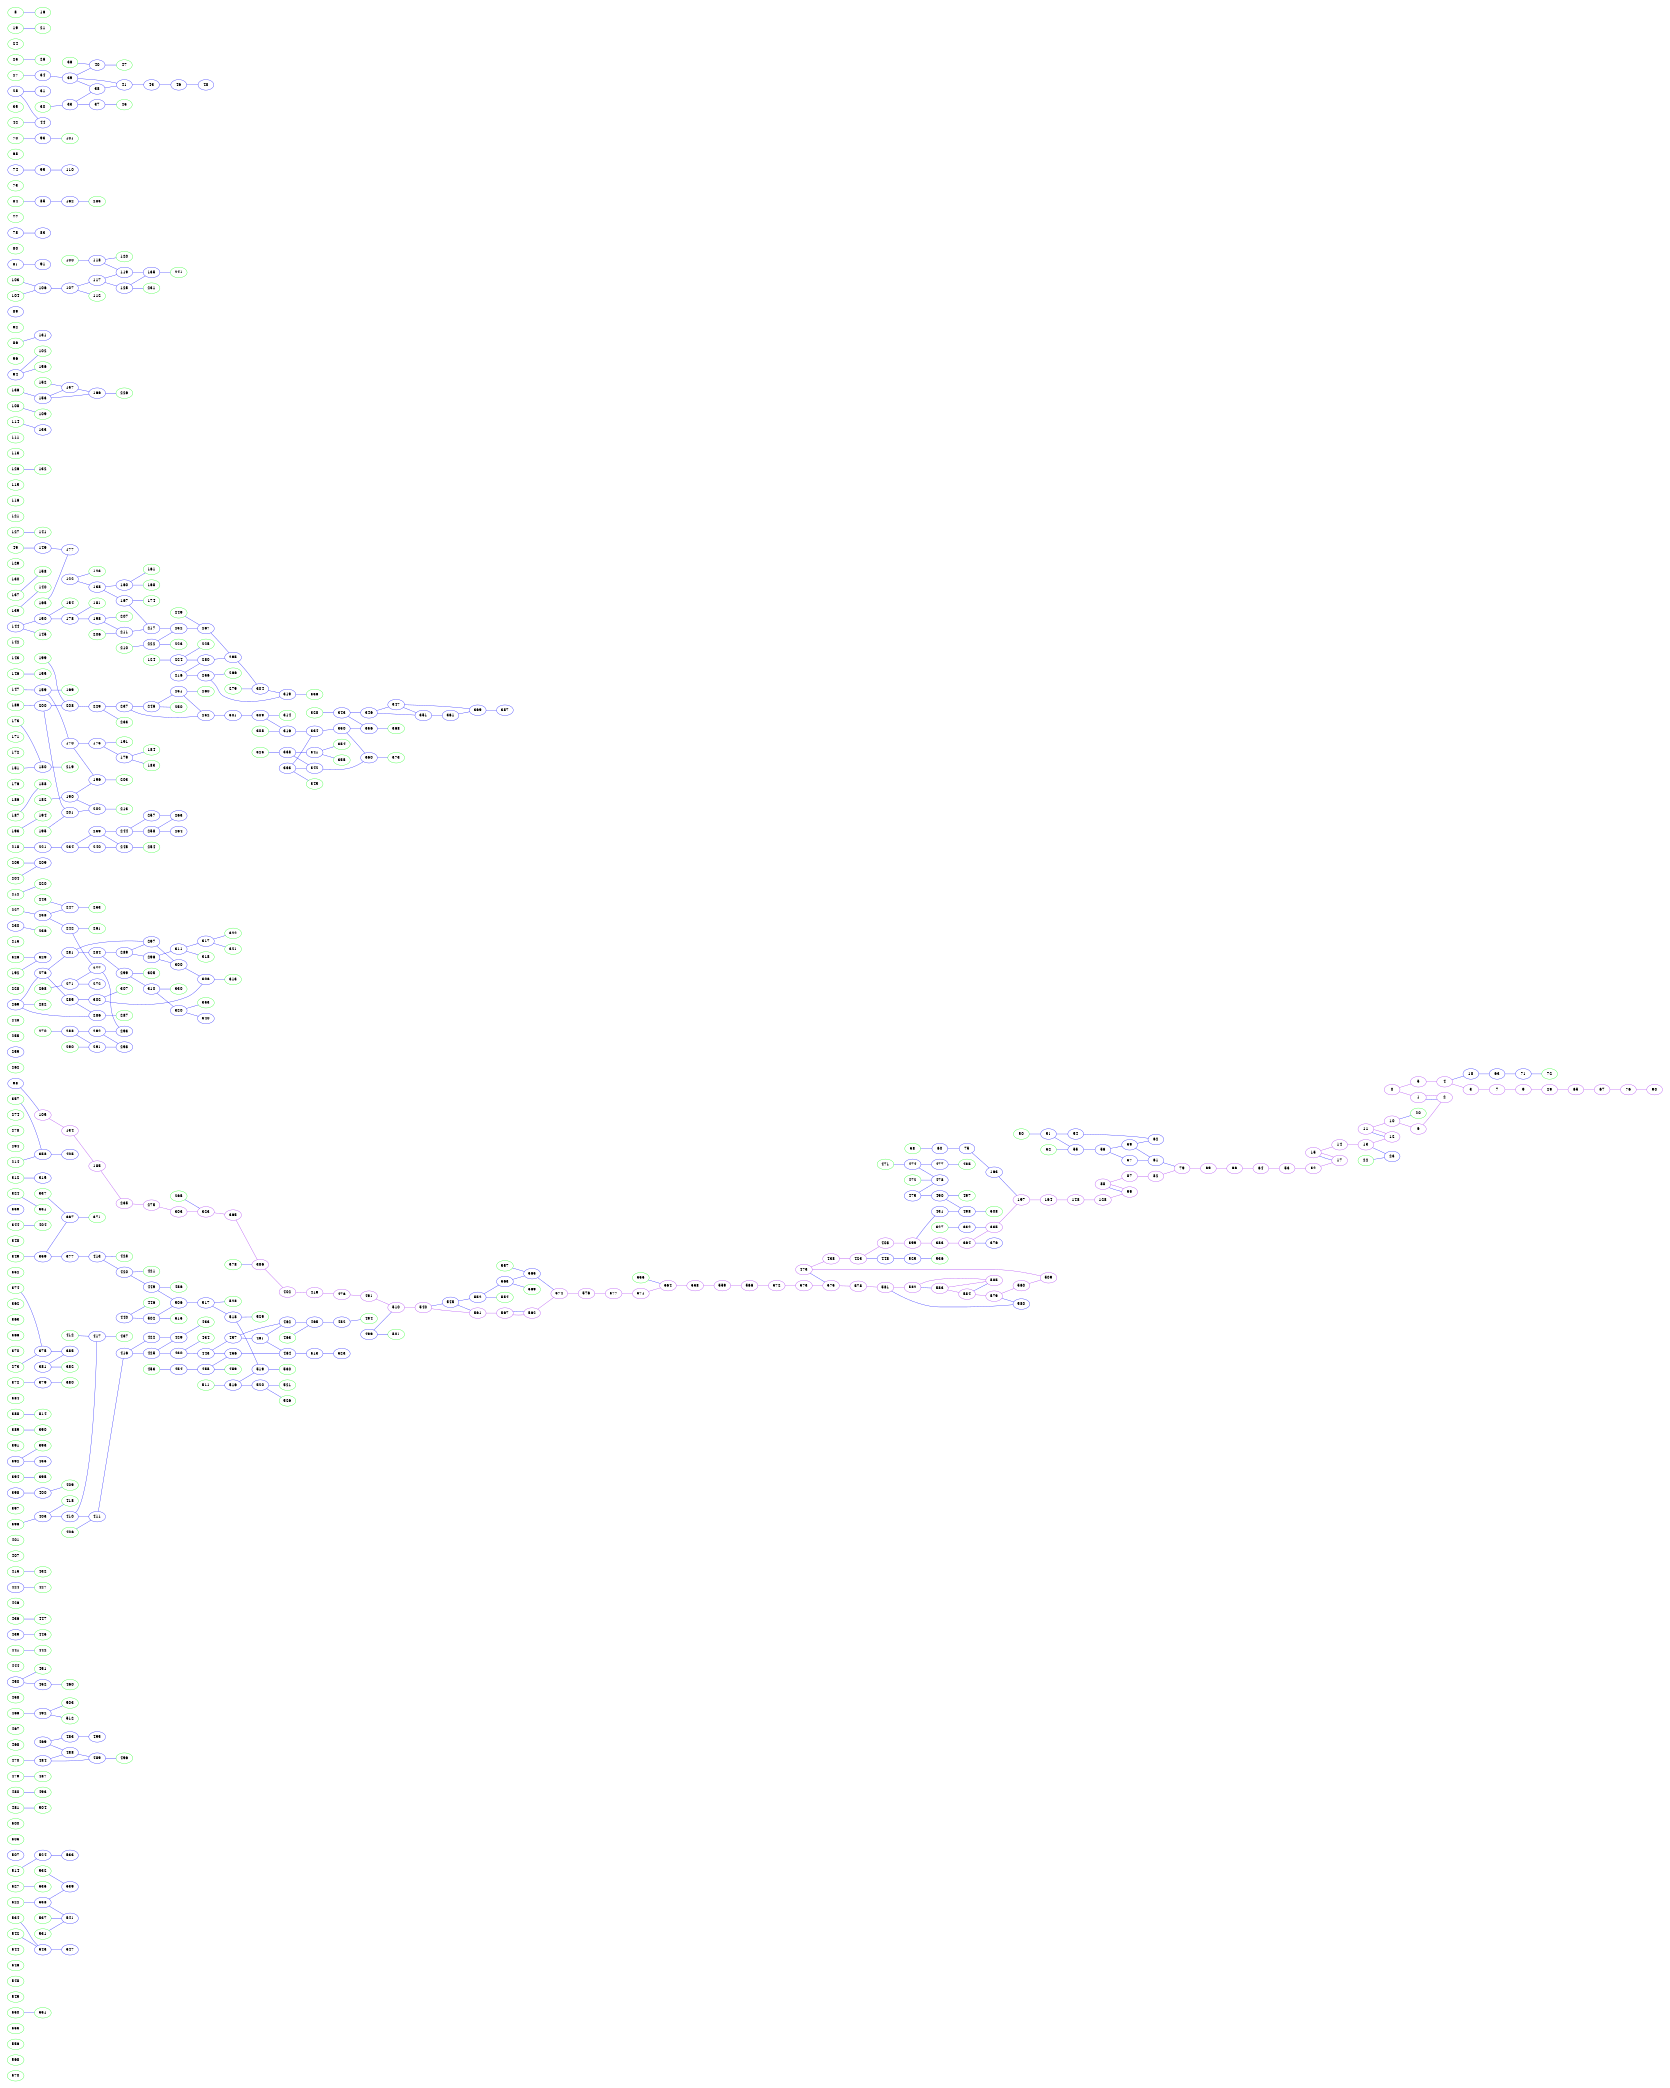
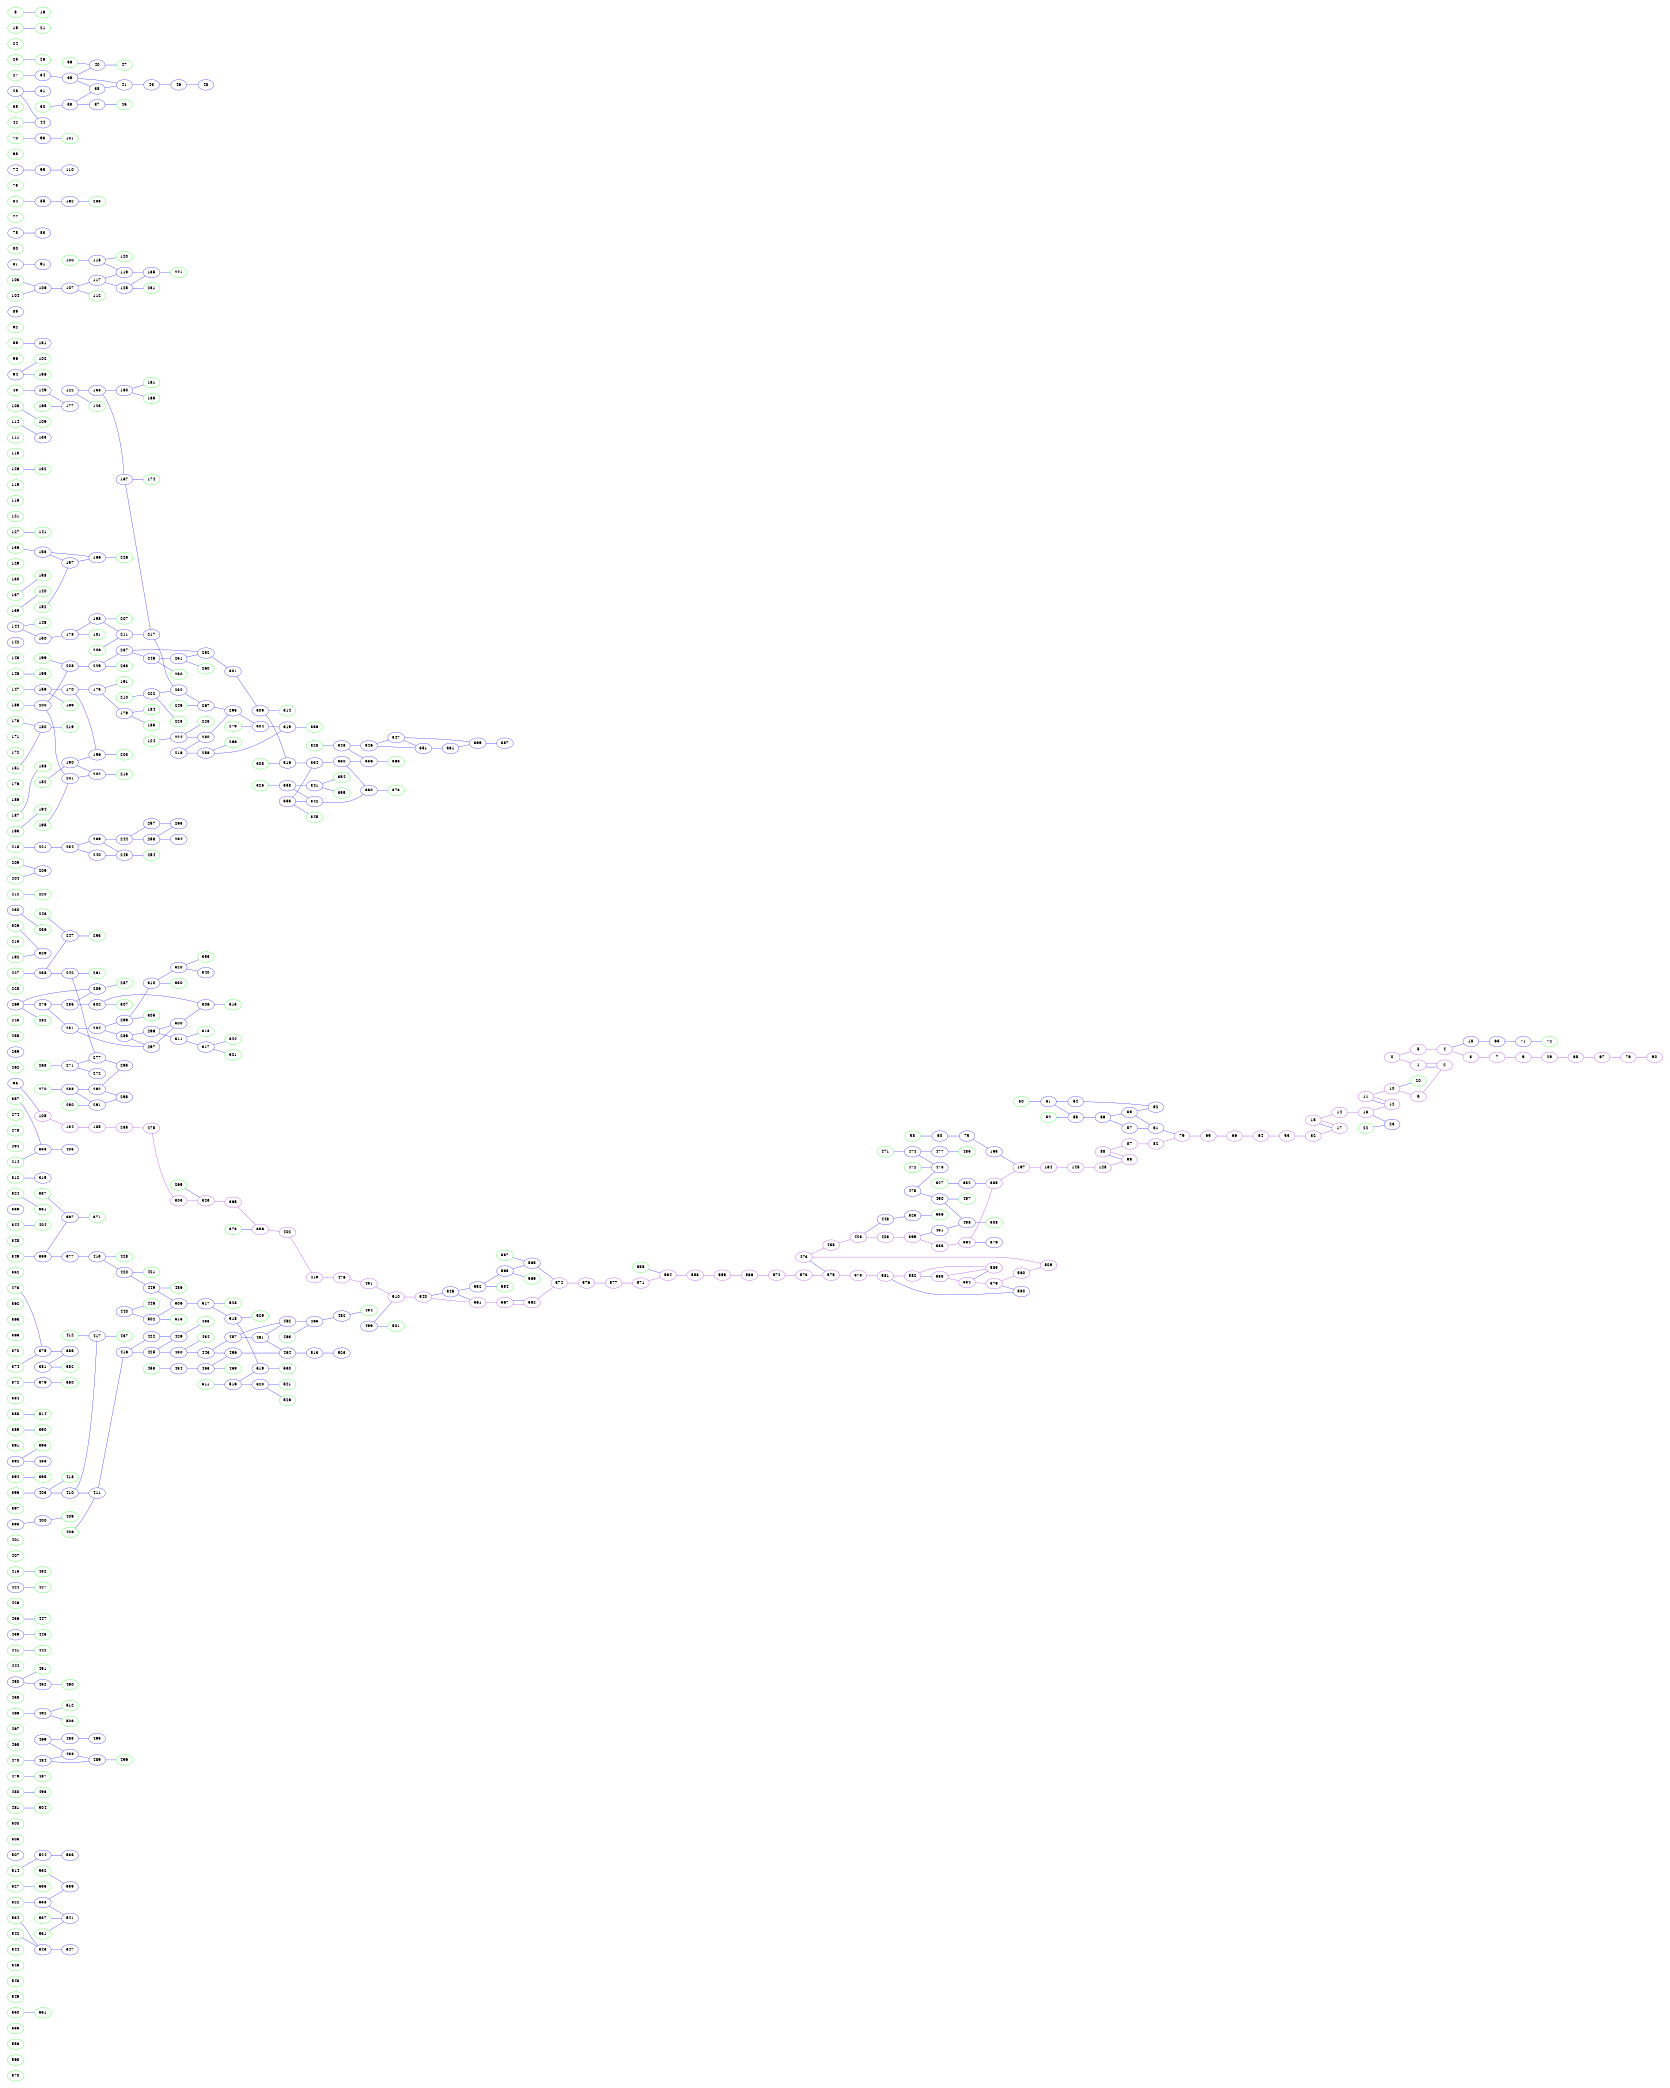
(70, 603) -> none
(16, 643) -> (16, 643)
